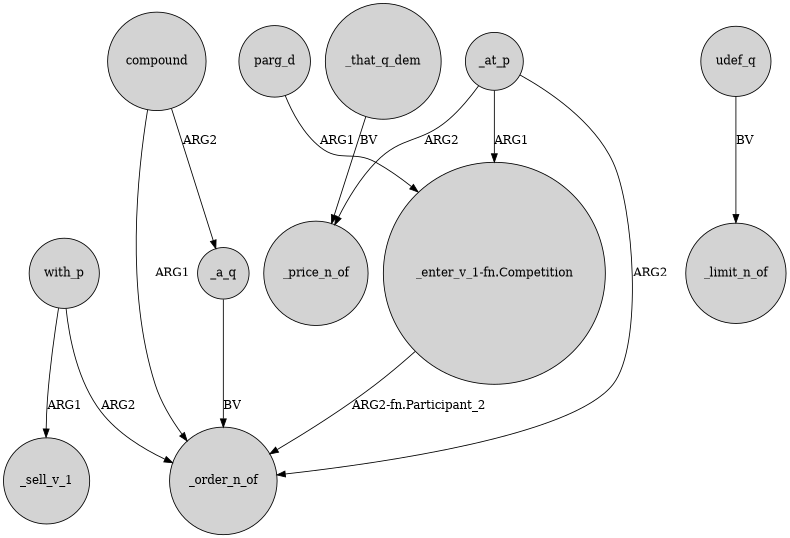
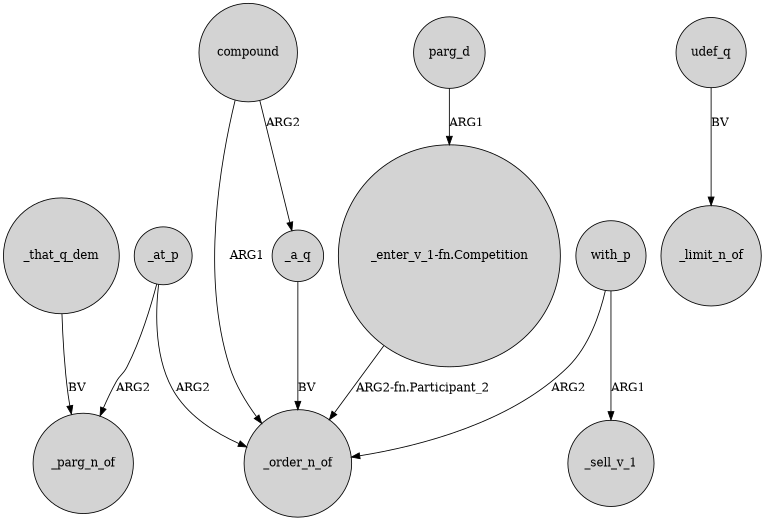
(494, 122) -> none
(316, 273) -> (83, 463)
